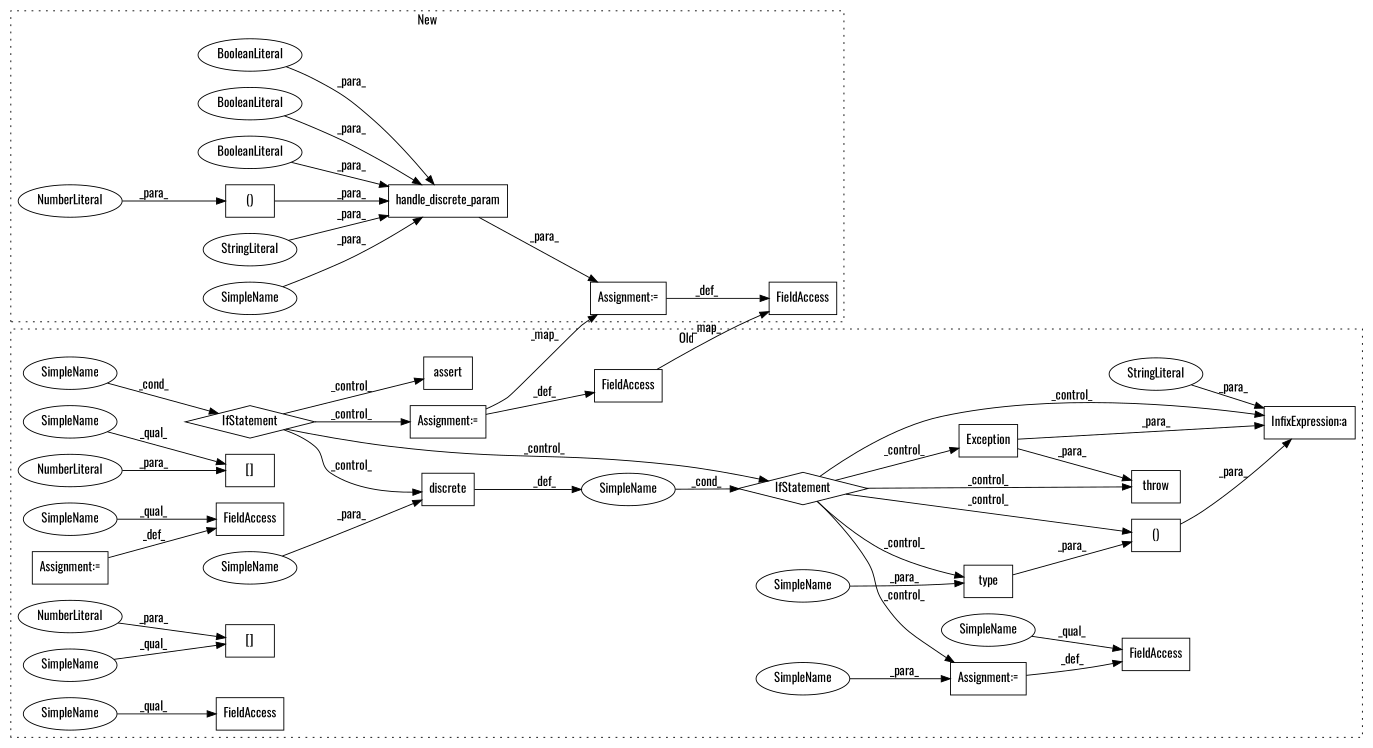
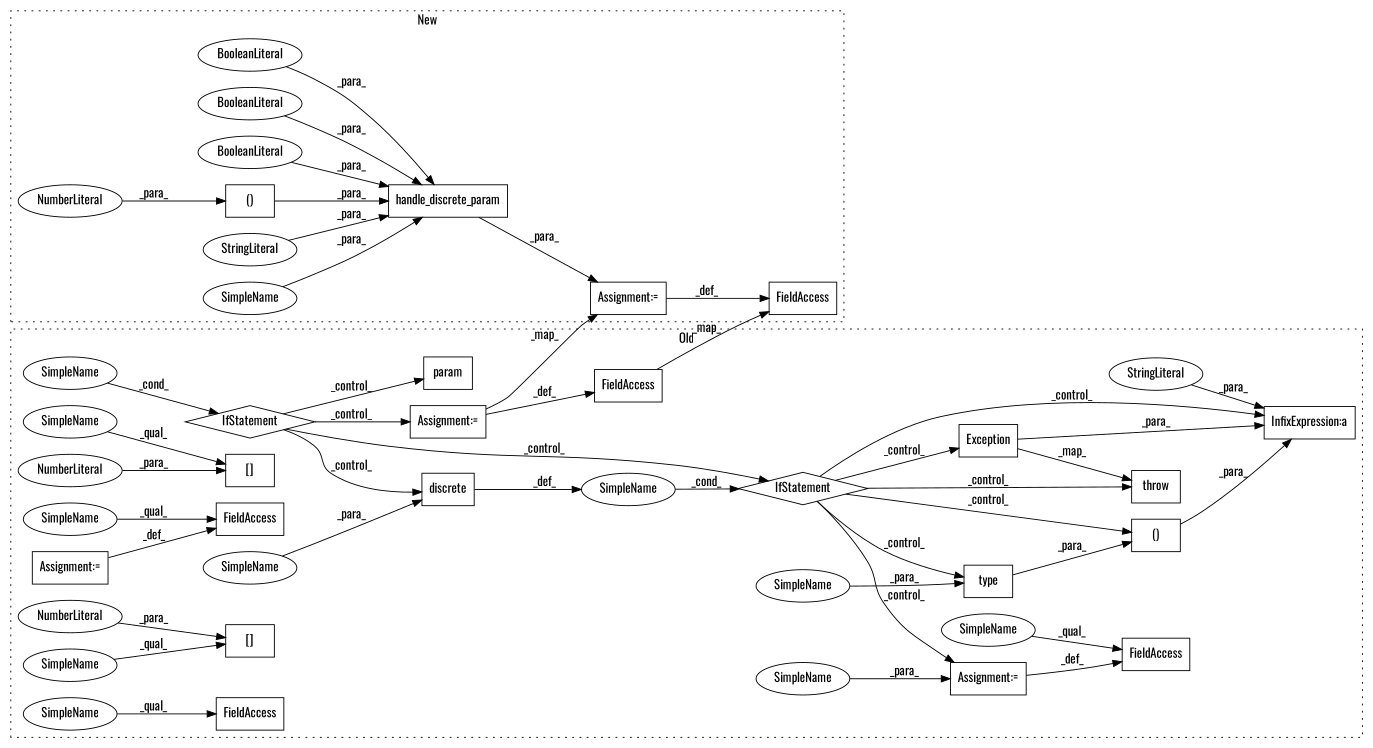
(448, 373) -> (448, 373)
(1072, 452) -> (1072, 452)
